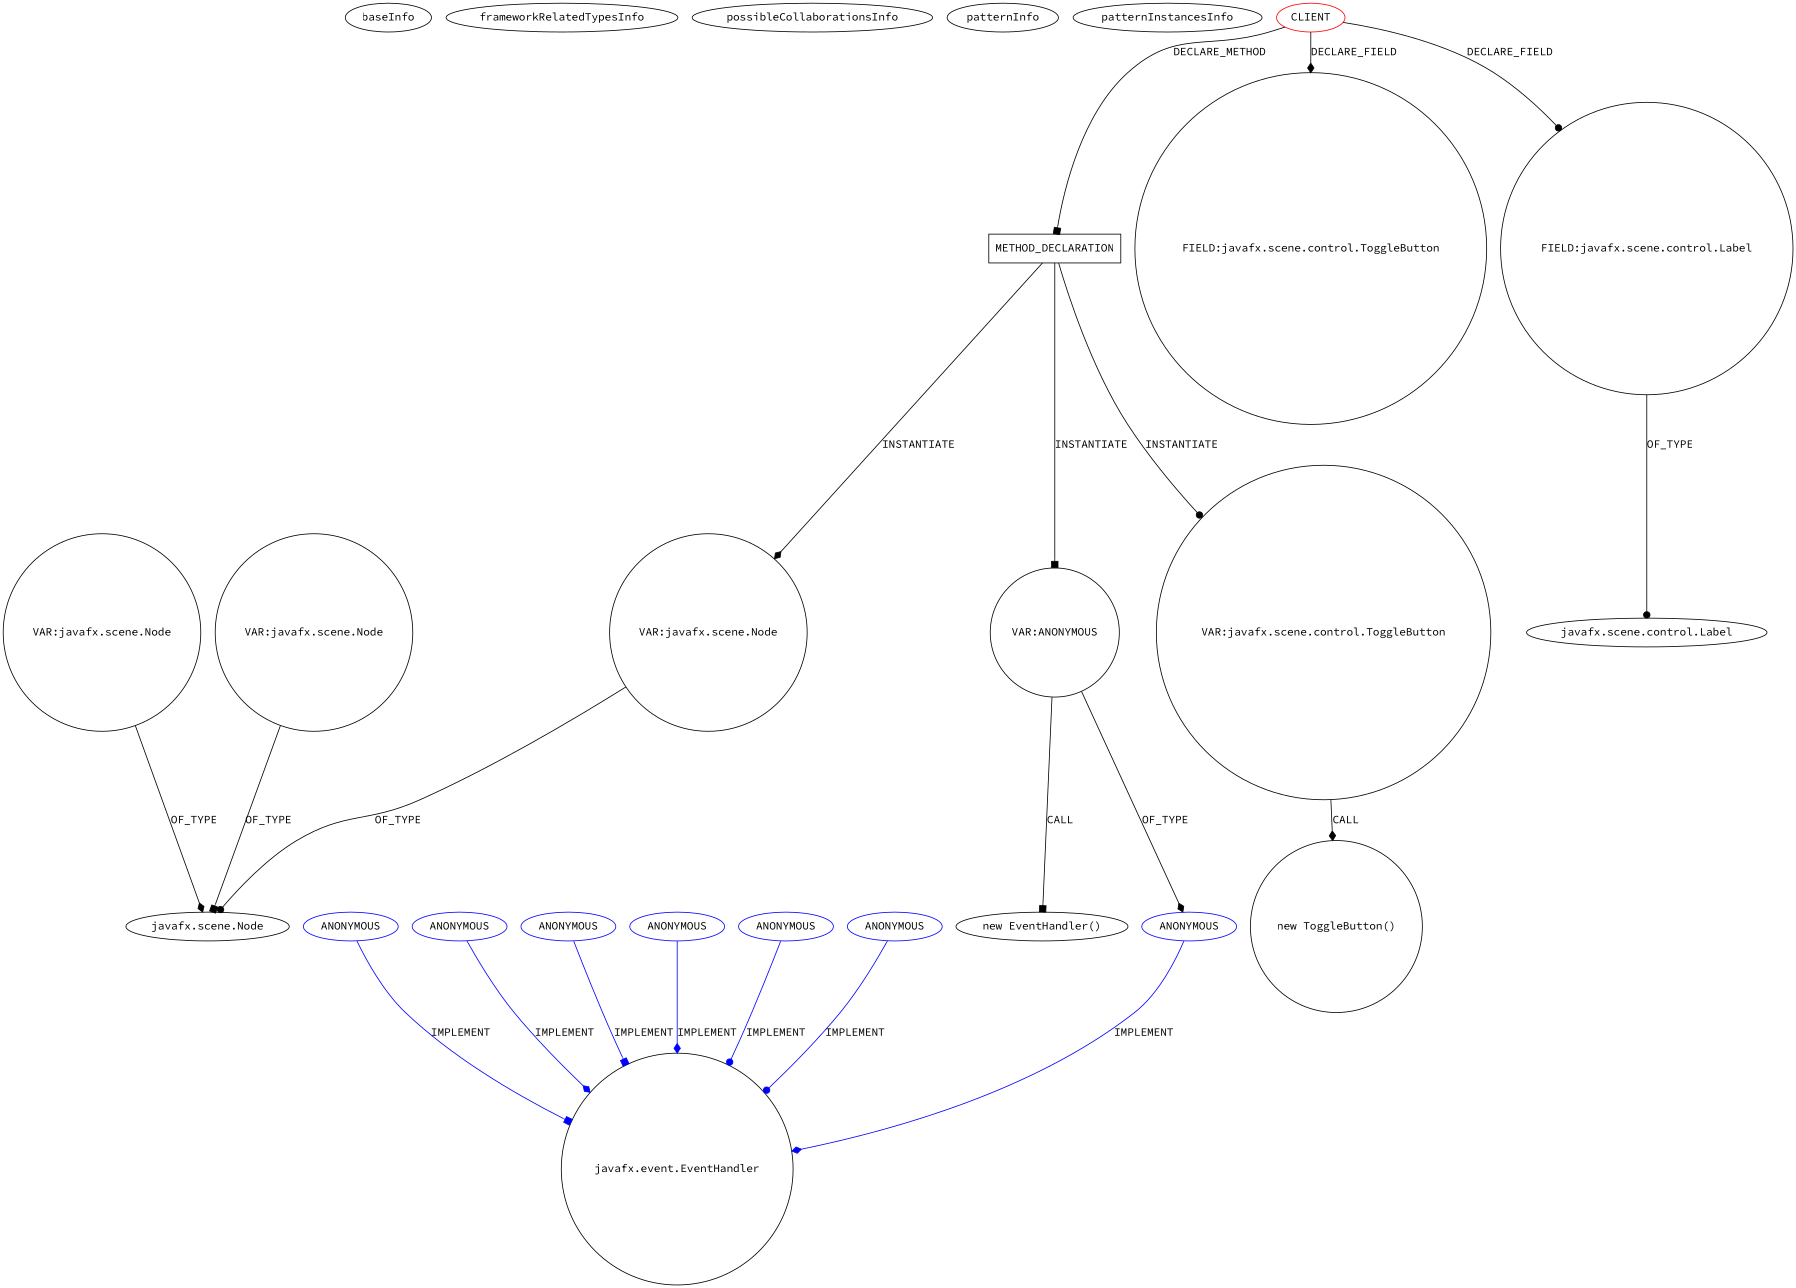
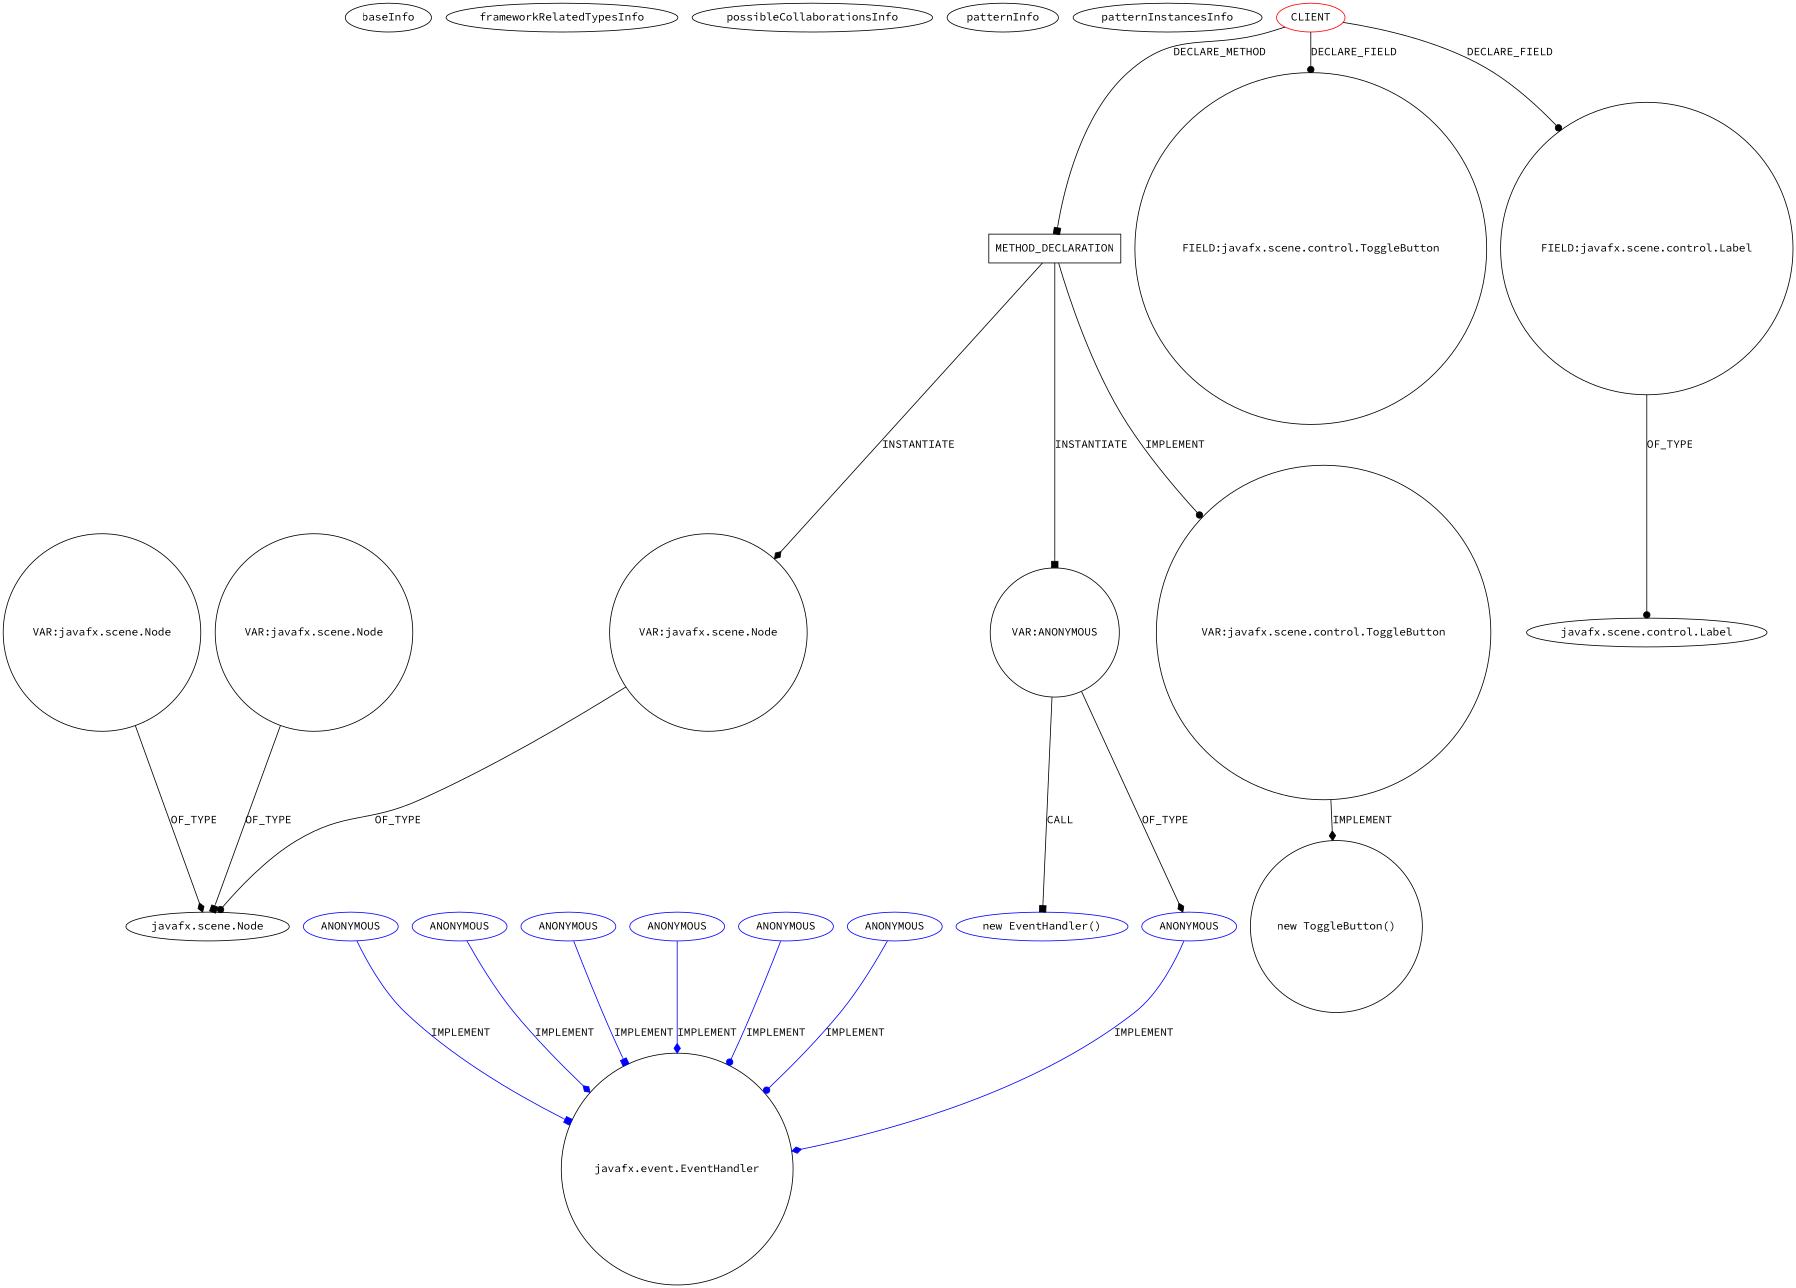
(1311, 48) -> (1311, 49)
(1182, 445) -> (1175, 445)
(1346, 820) -> (1362, 820)
(1042, 927) -> (1042, 927)
